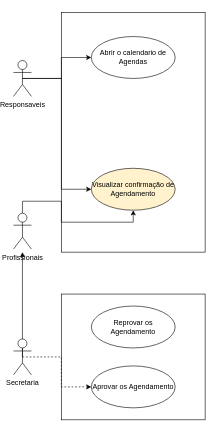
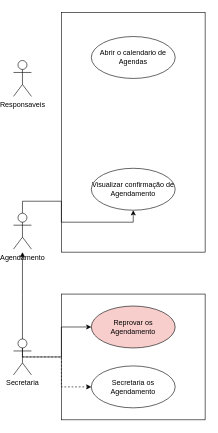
(74, 57) -> none
(86, 189) -> none
(134, 189) -> (134, 189)
(23, 258) -> (23, 258)
none -> (86, 327)
(134, 327) -> (134, 327)
(134, 387) -> (134, 387)
